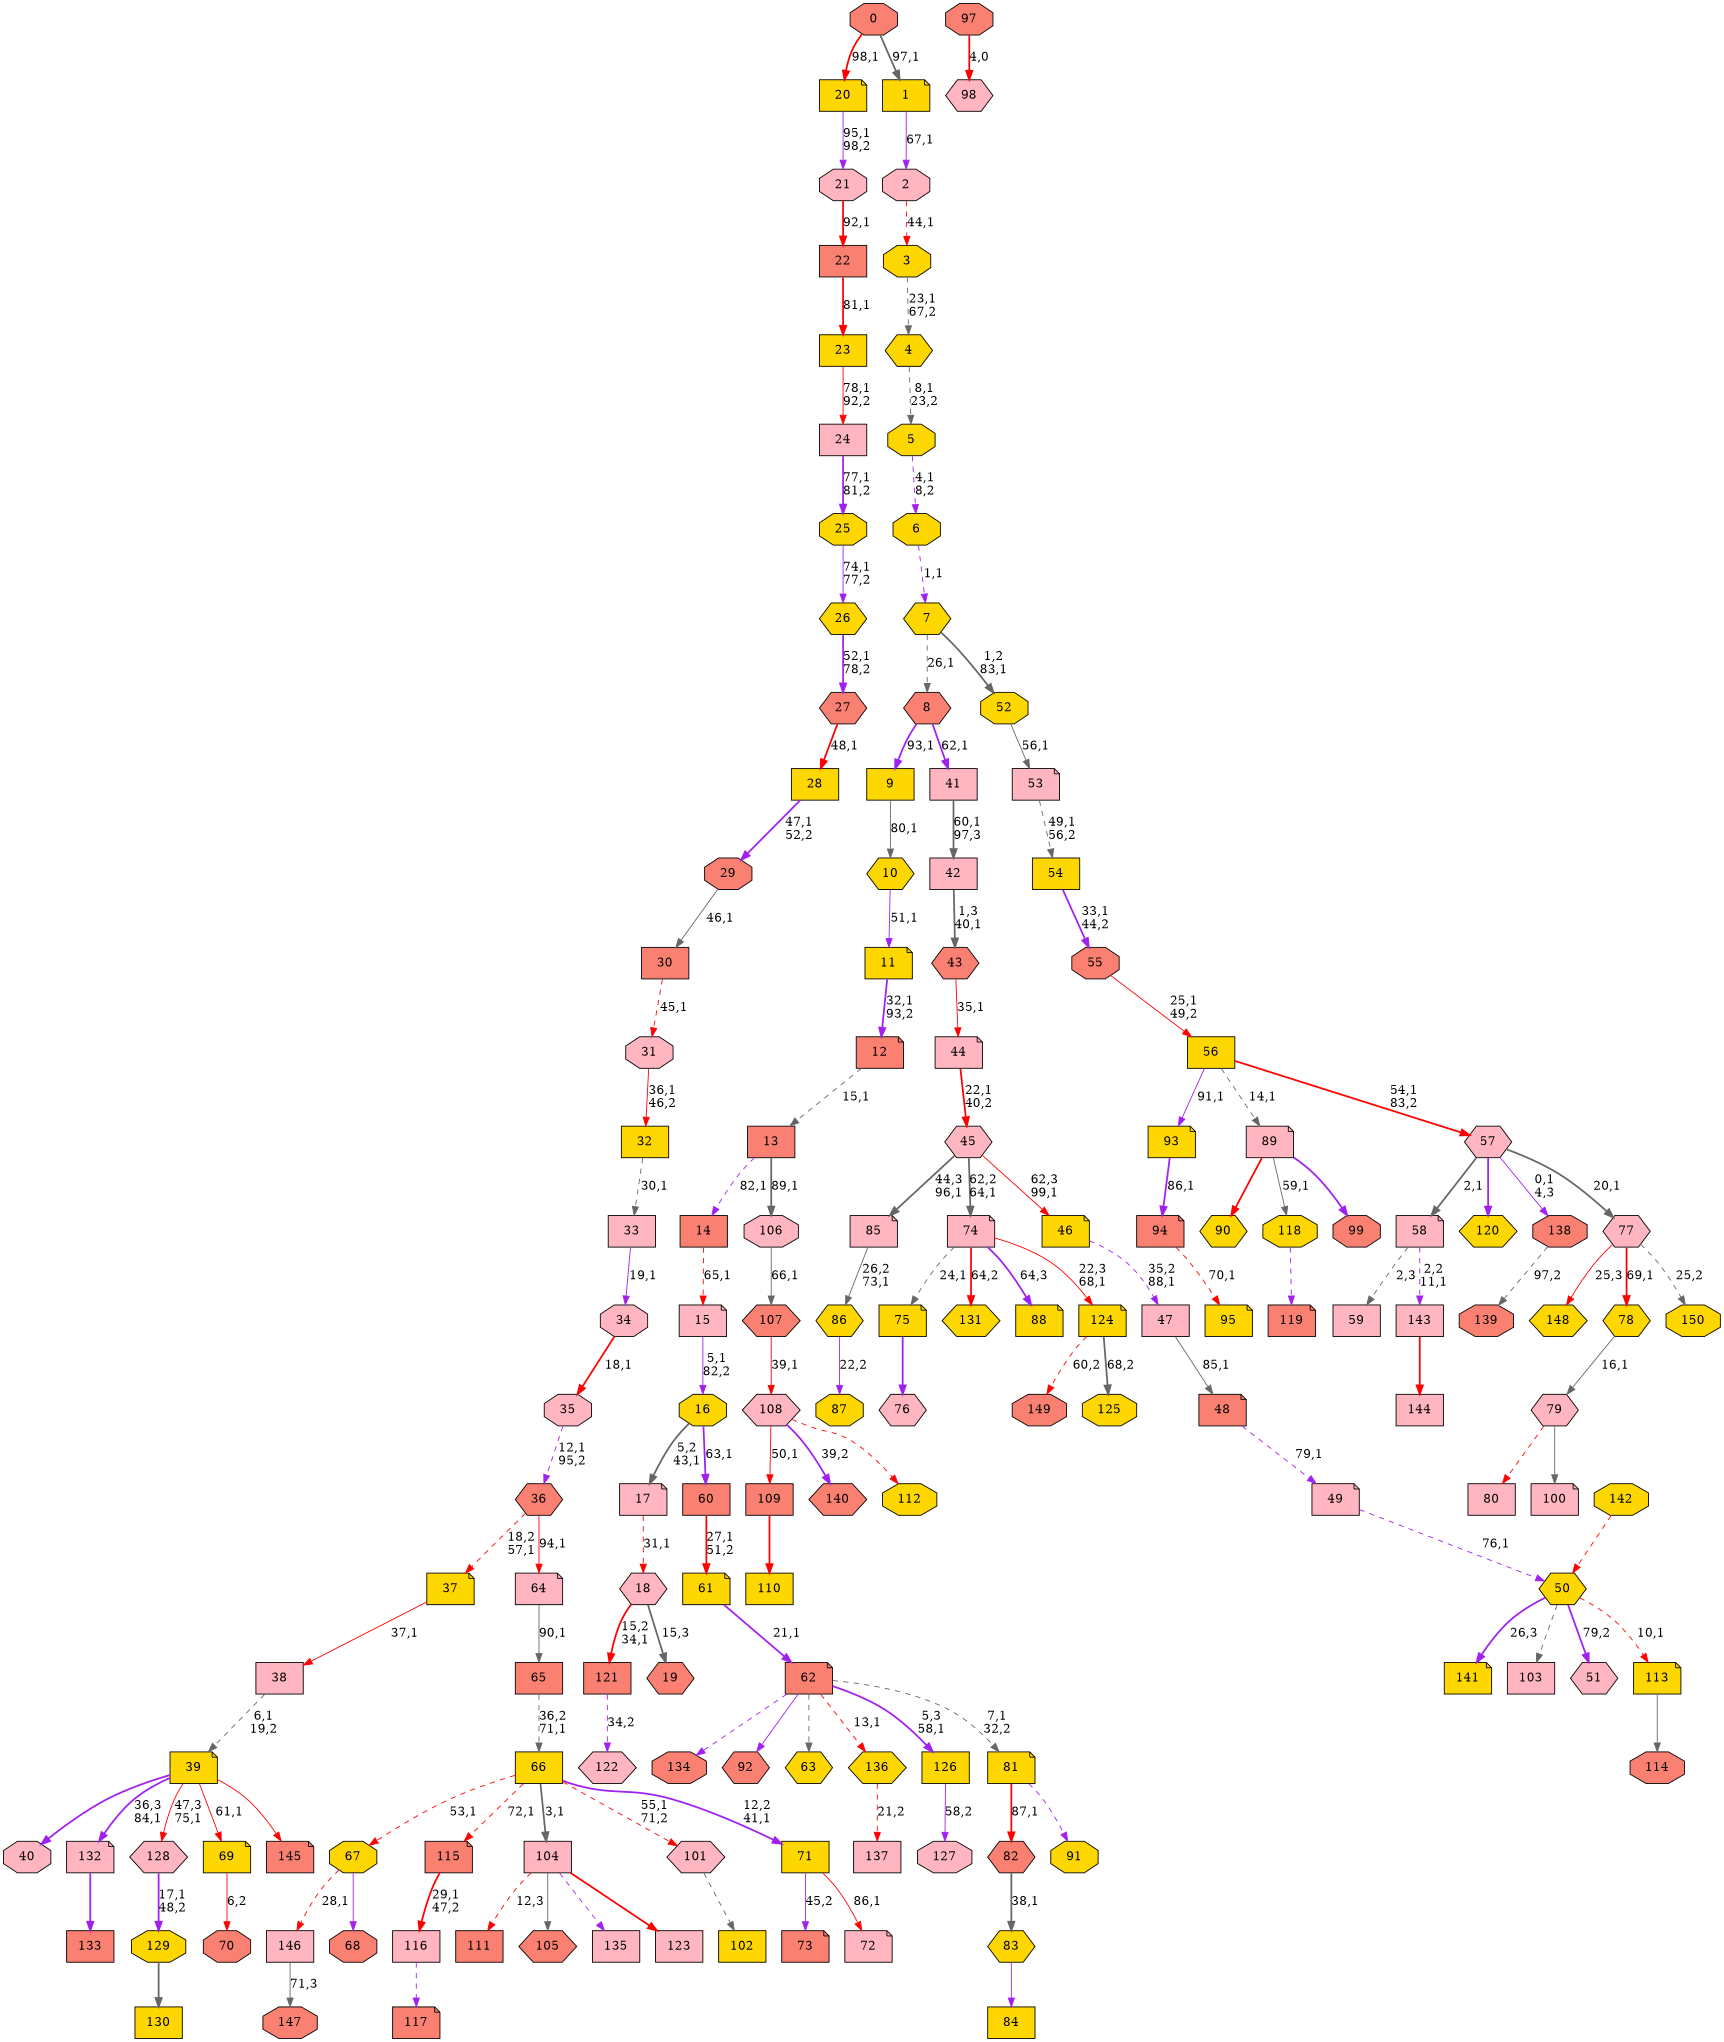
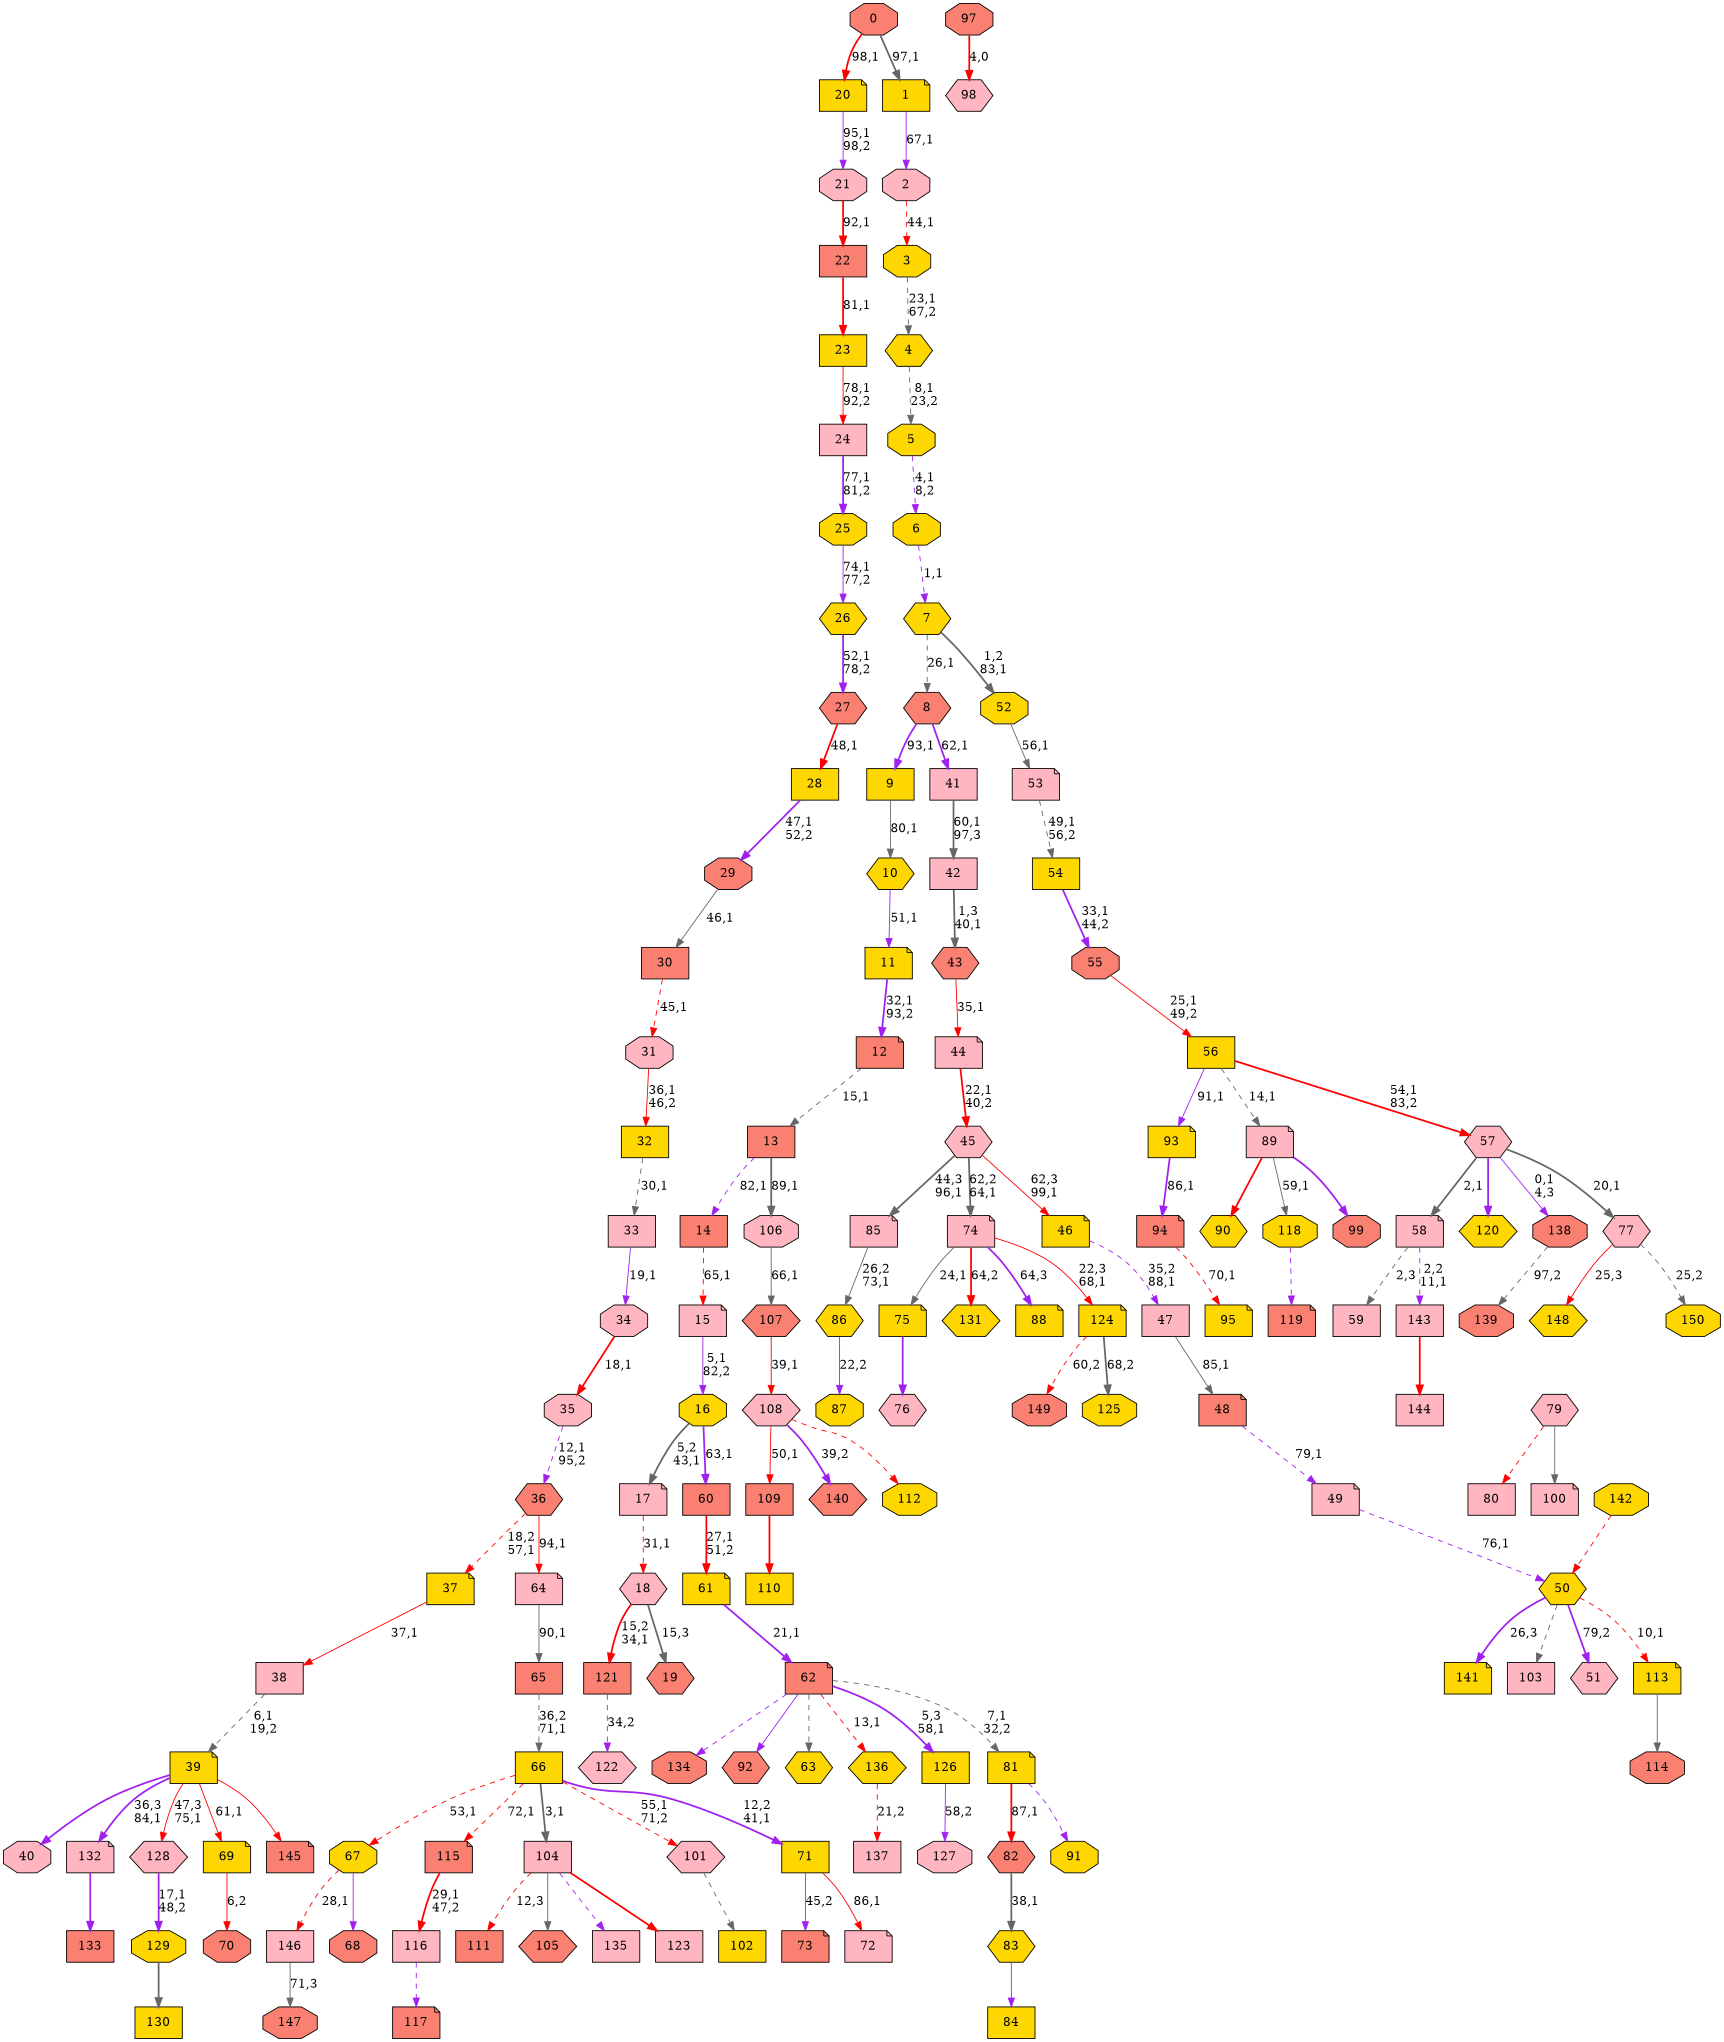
(933, 1271) -> (933, 1271)
(1627, 1321) -> none
